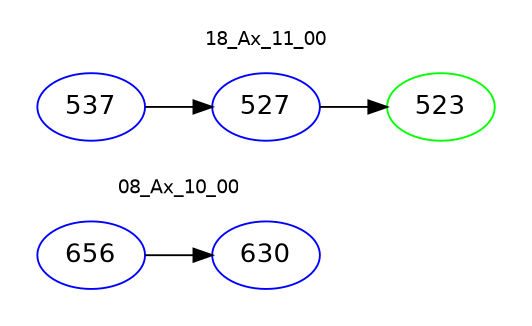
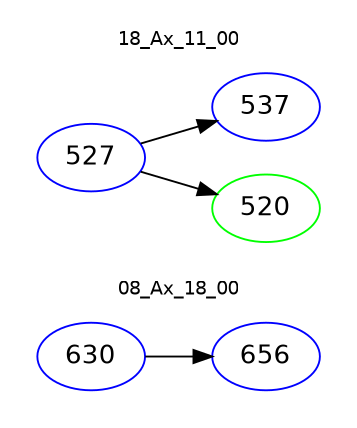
(169, 107) -> (169, 135)
(441, 107) -> (266, 208)
(179, 189) -> (179, 290)
(169, 255) -> (169, 357)
